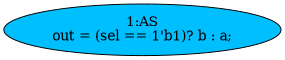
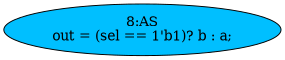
(142, 30) -> (142, 30)
